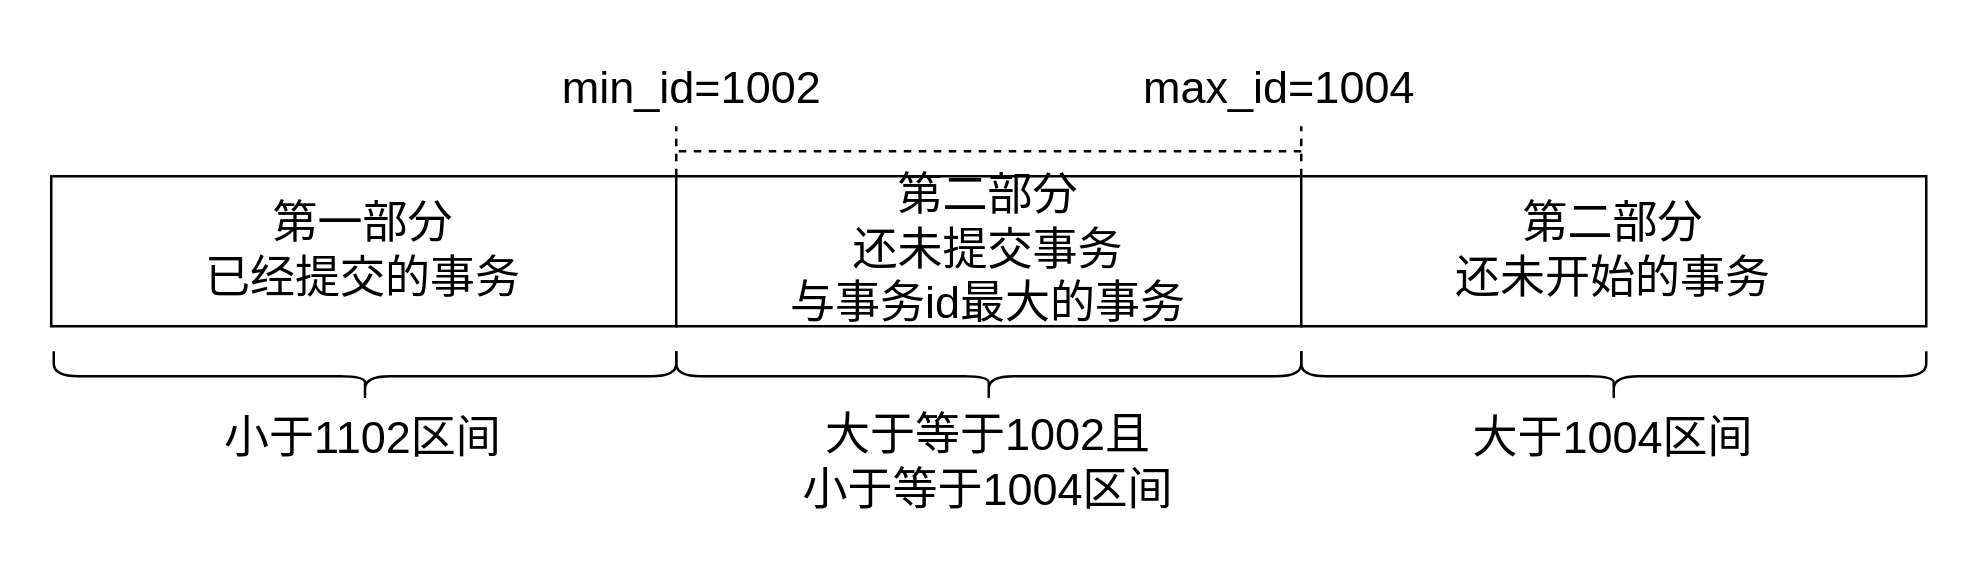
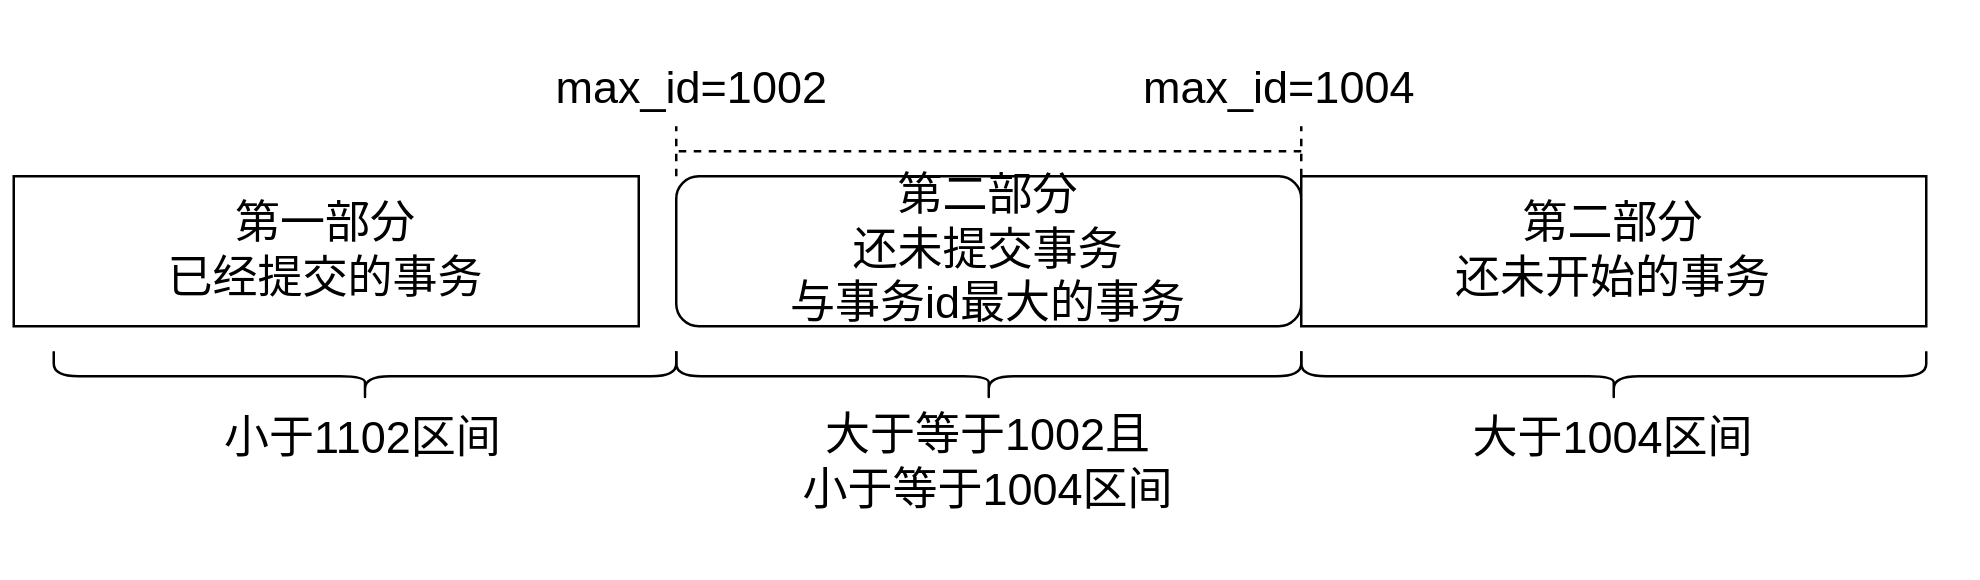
(693, 89) -> (693, 89)
(364, 251) -> (326, 251)
(989, 251) -> (989, 251)
